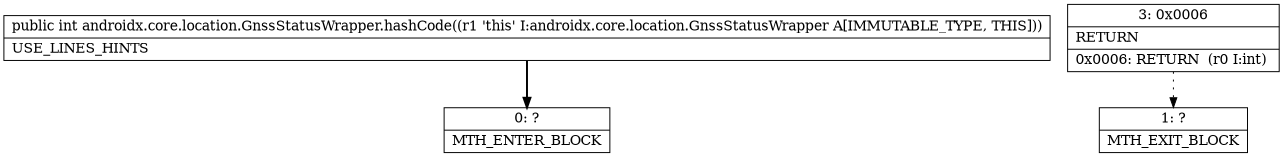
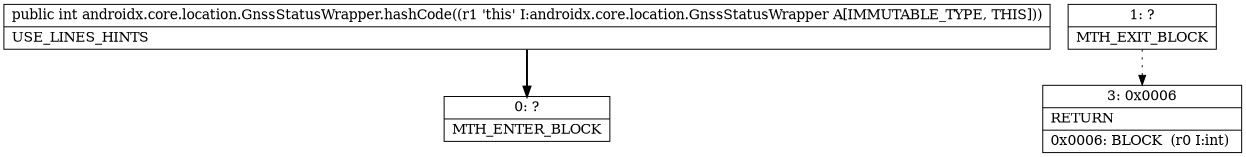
(1173, 60) -> (1142, 141)
(1173, 85) -> (1142, 62)
